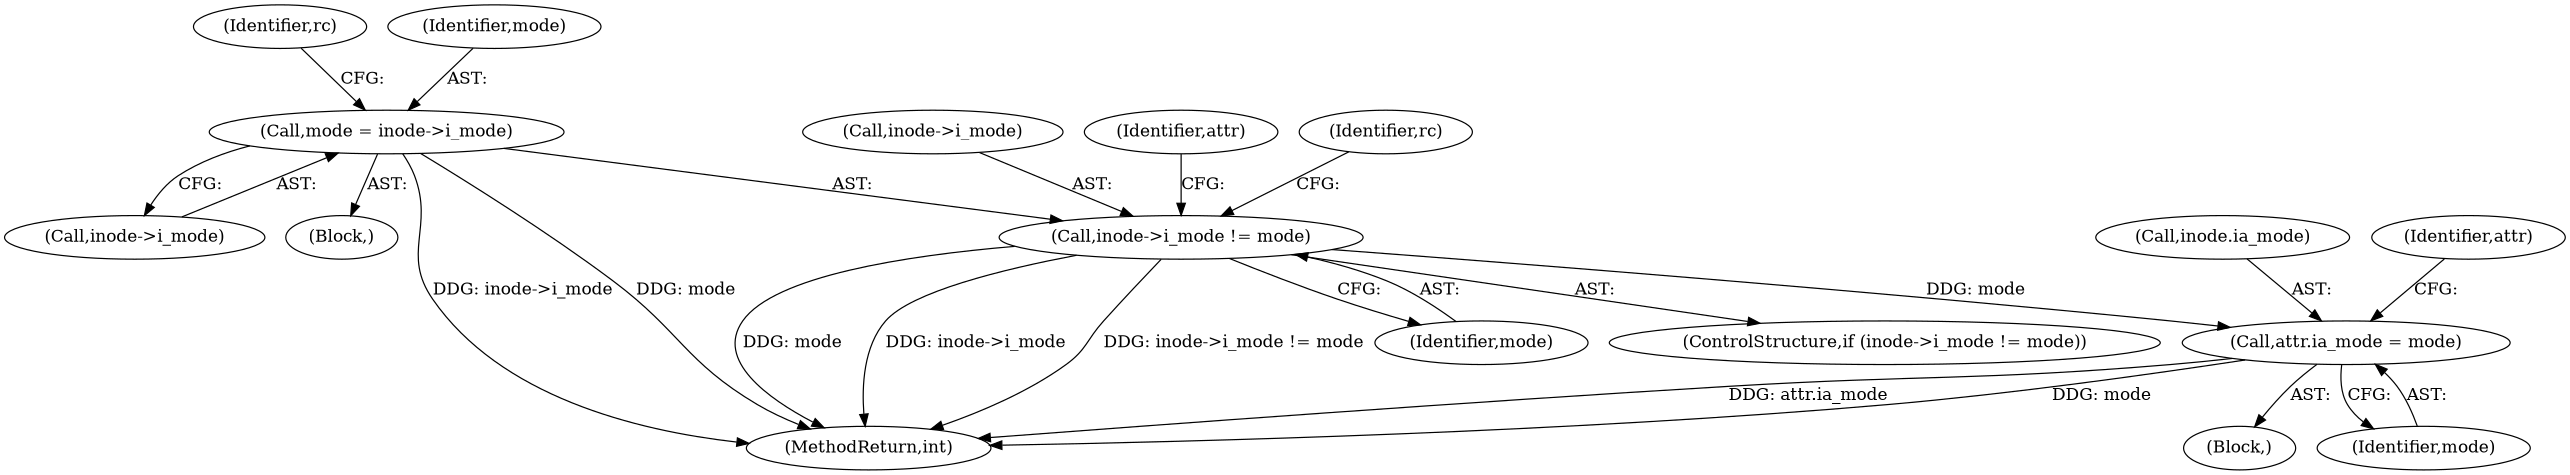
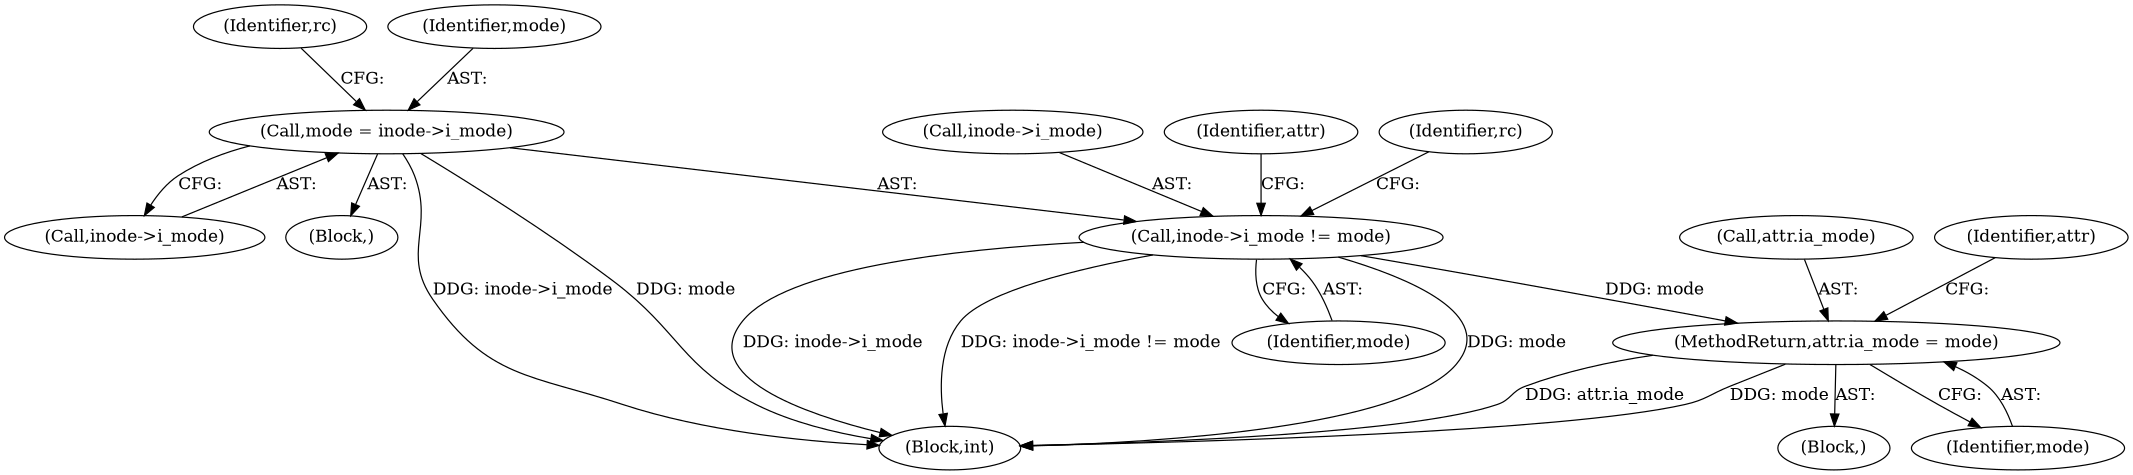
(2223, 237) -> (1796, 237)
(1885, 343) -> none
(2346, 343) -> (1836, 343)
(869, 448) -> (950, 448)
